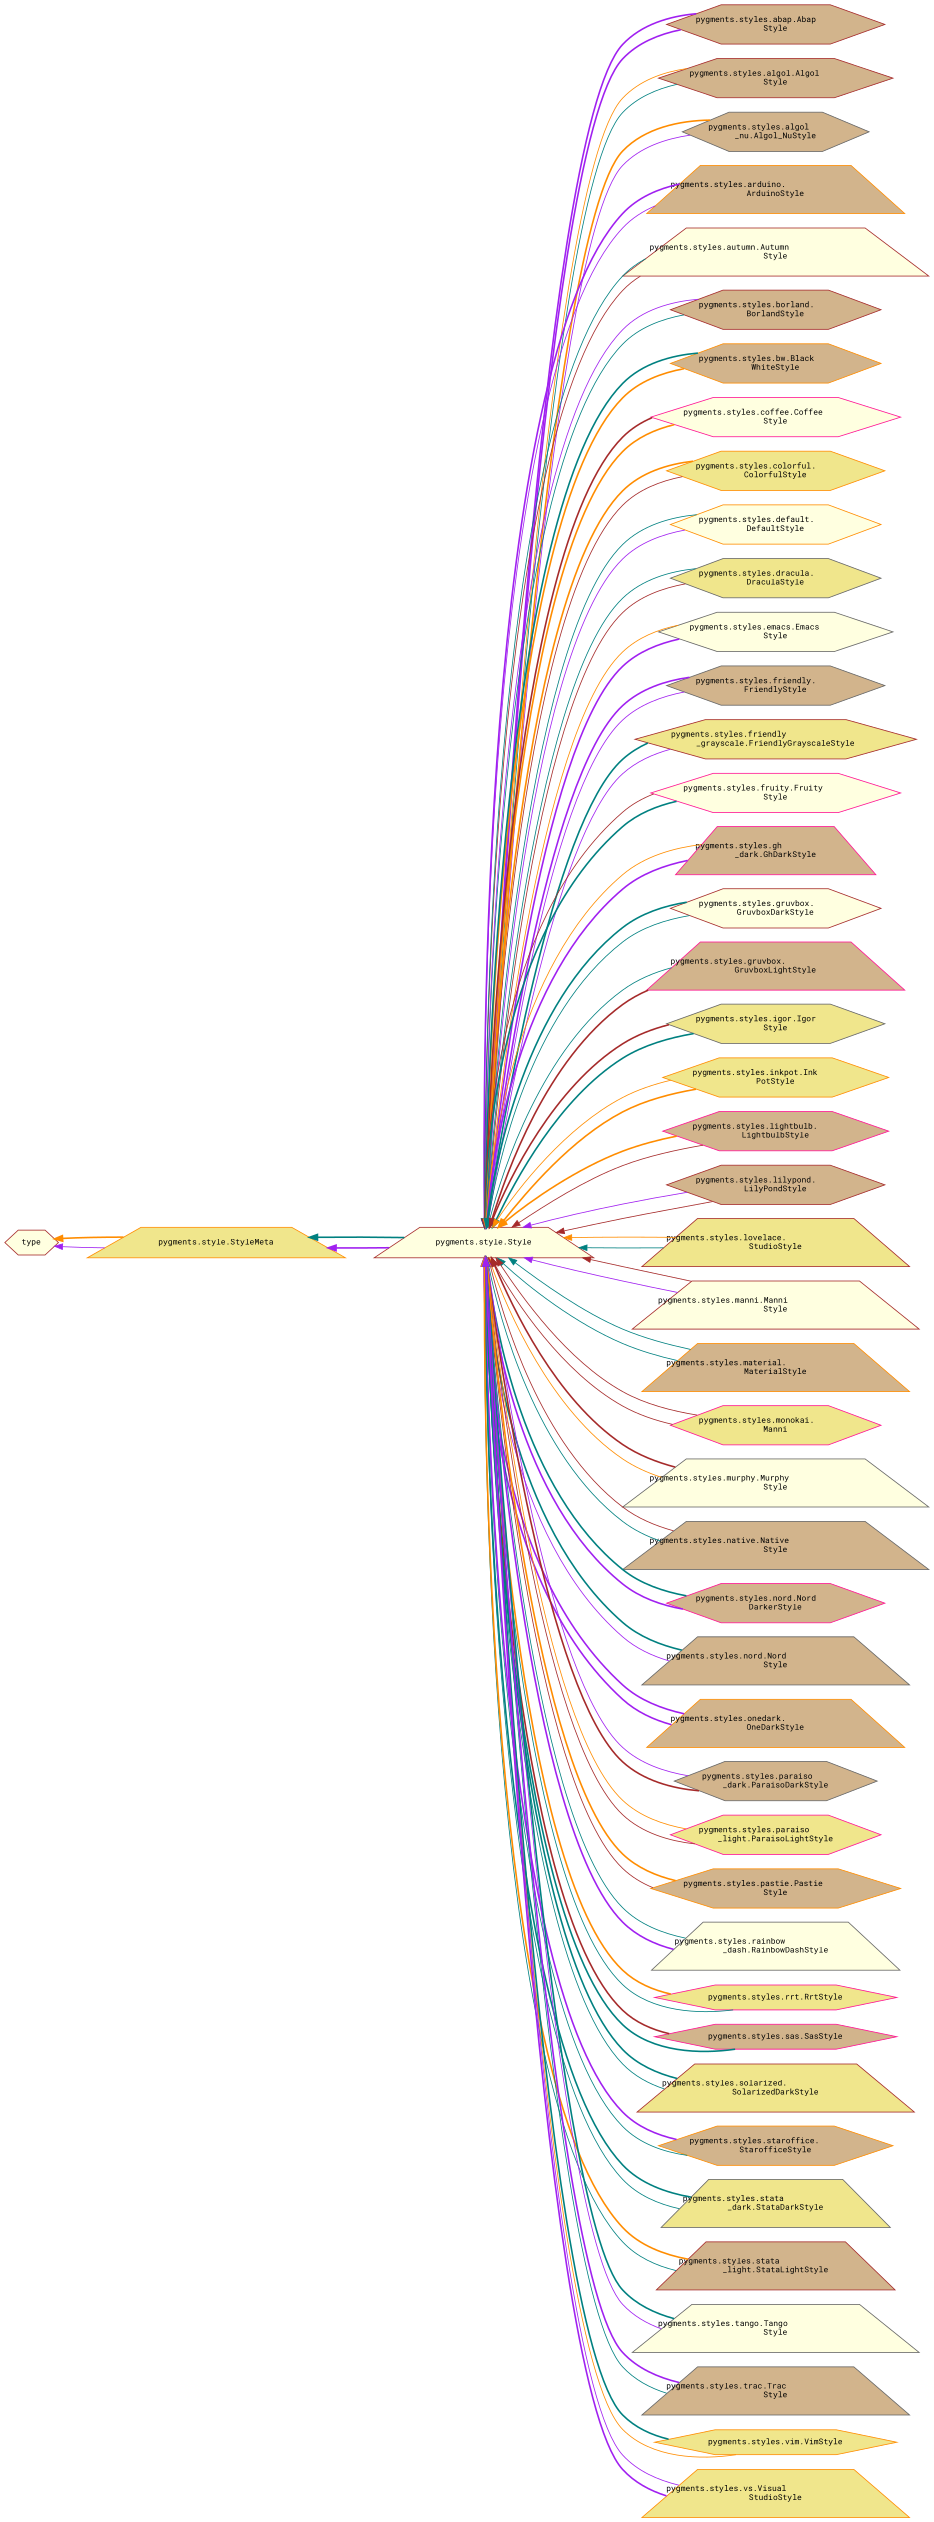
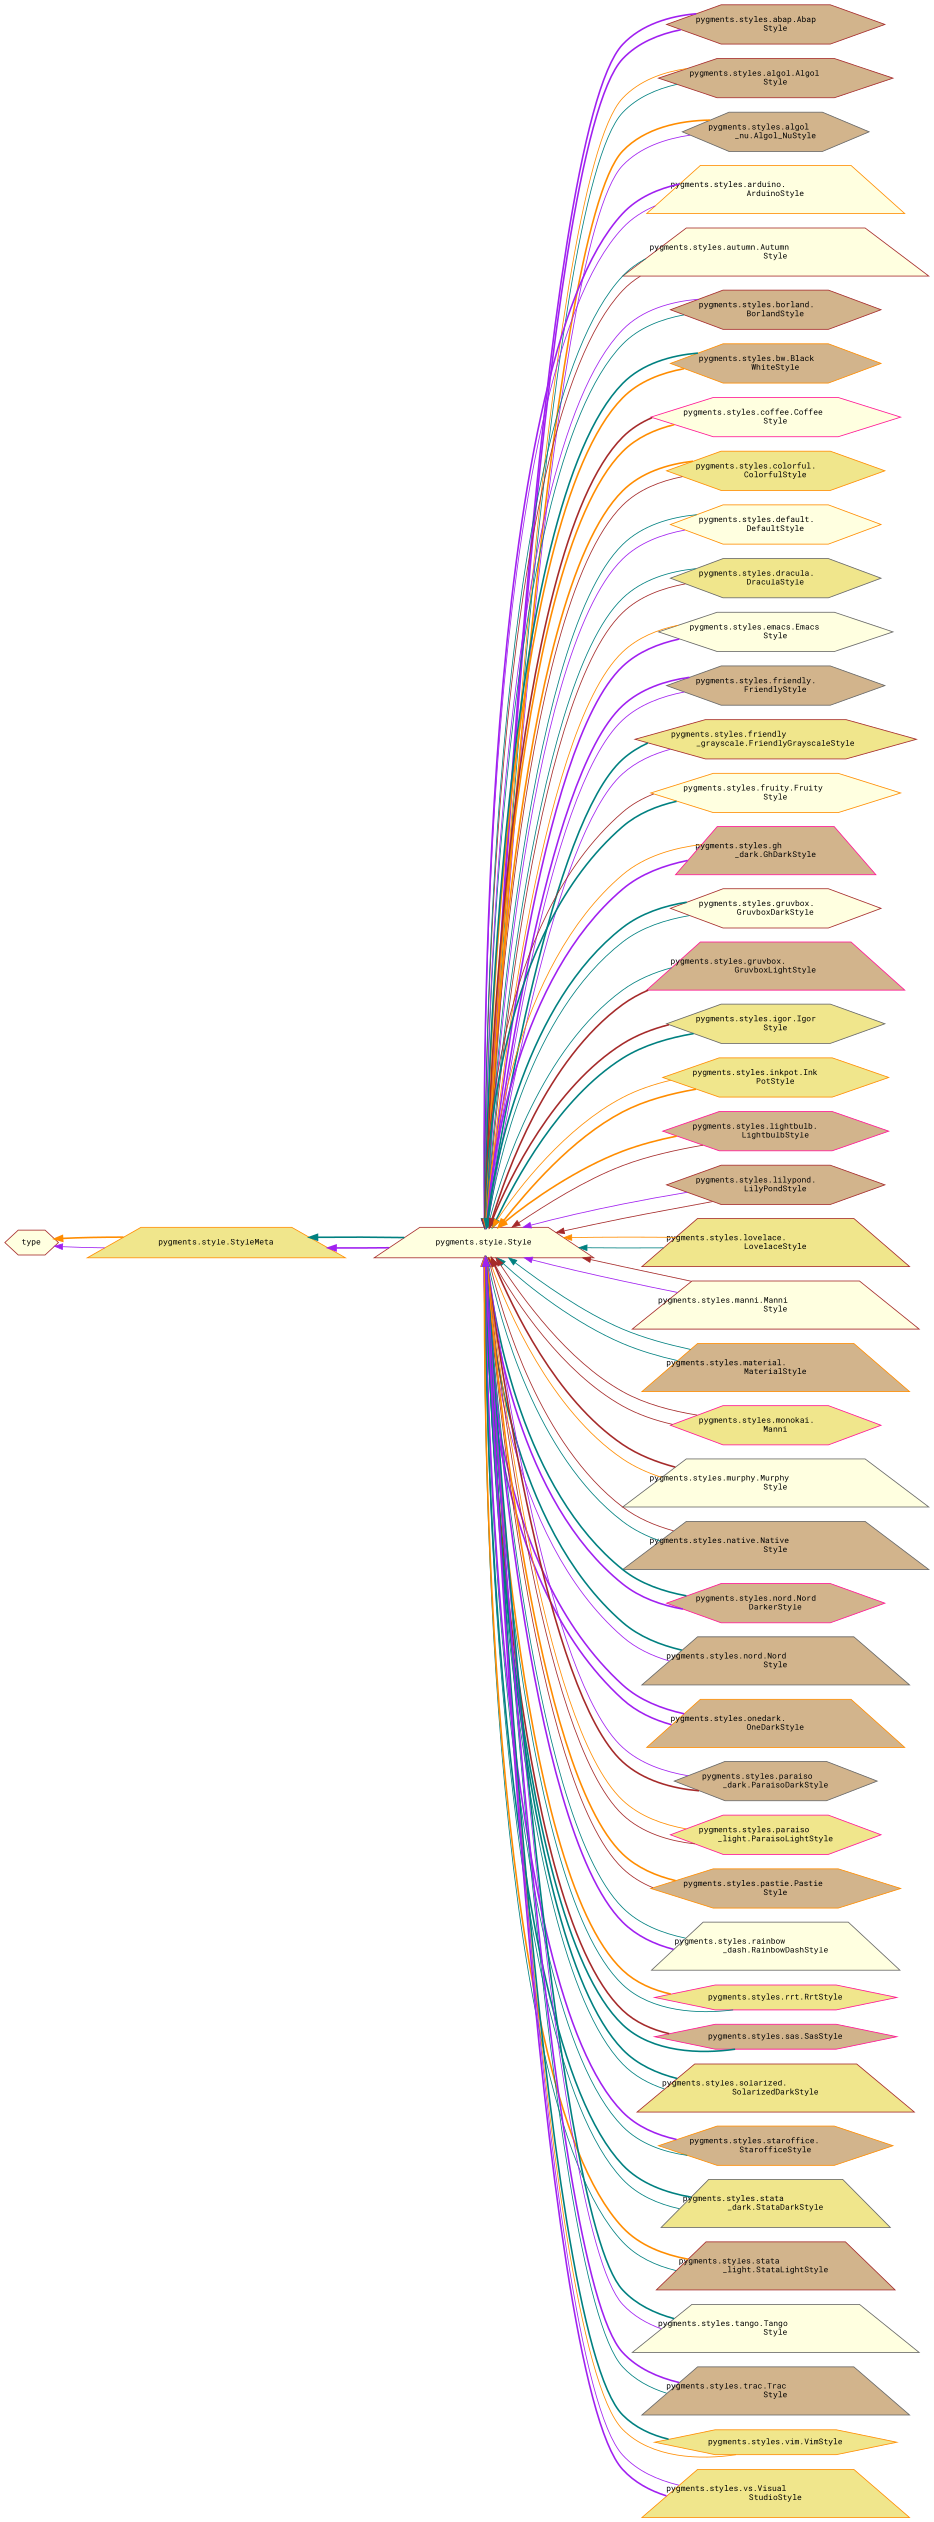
(776, 190) -> (776, 190)
(776, 793) -> (776, 793)
(776, 1243) -> (776, 1243)
